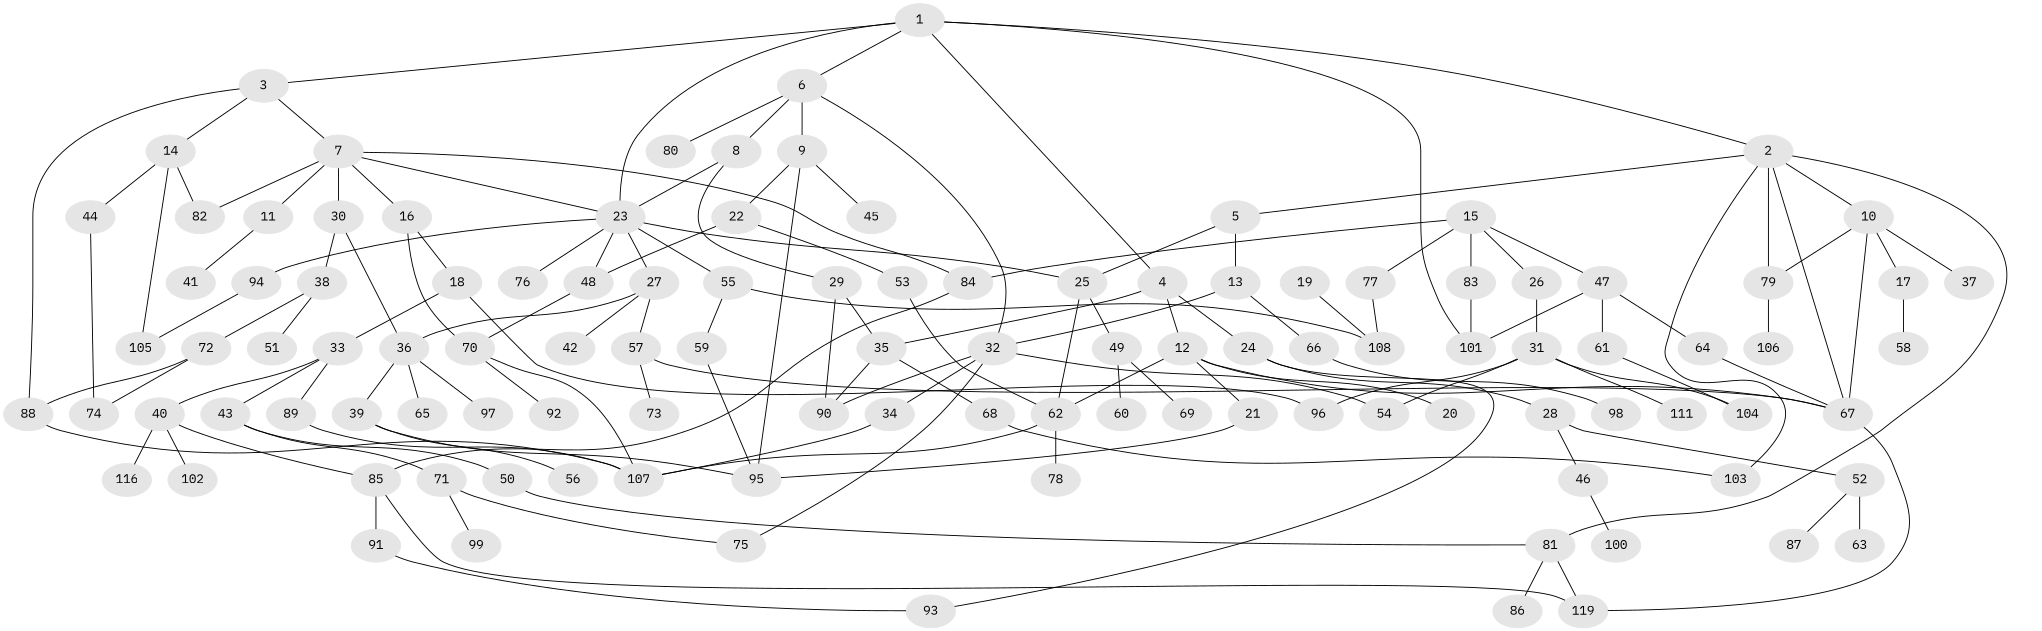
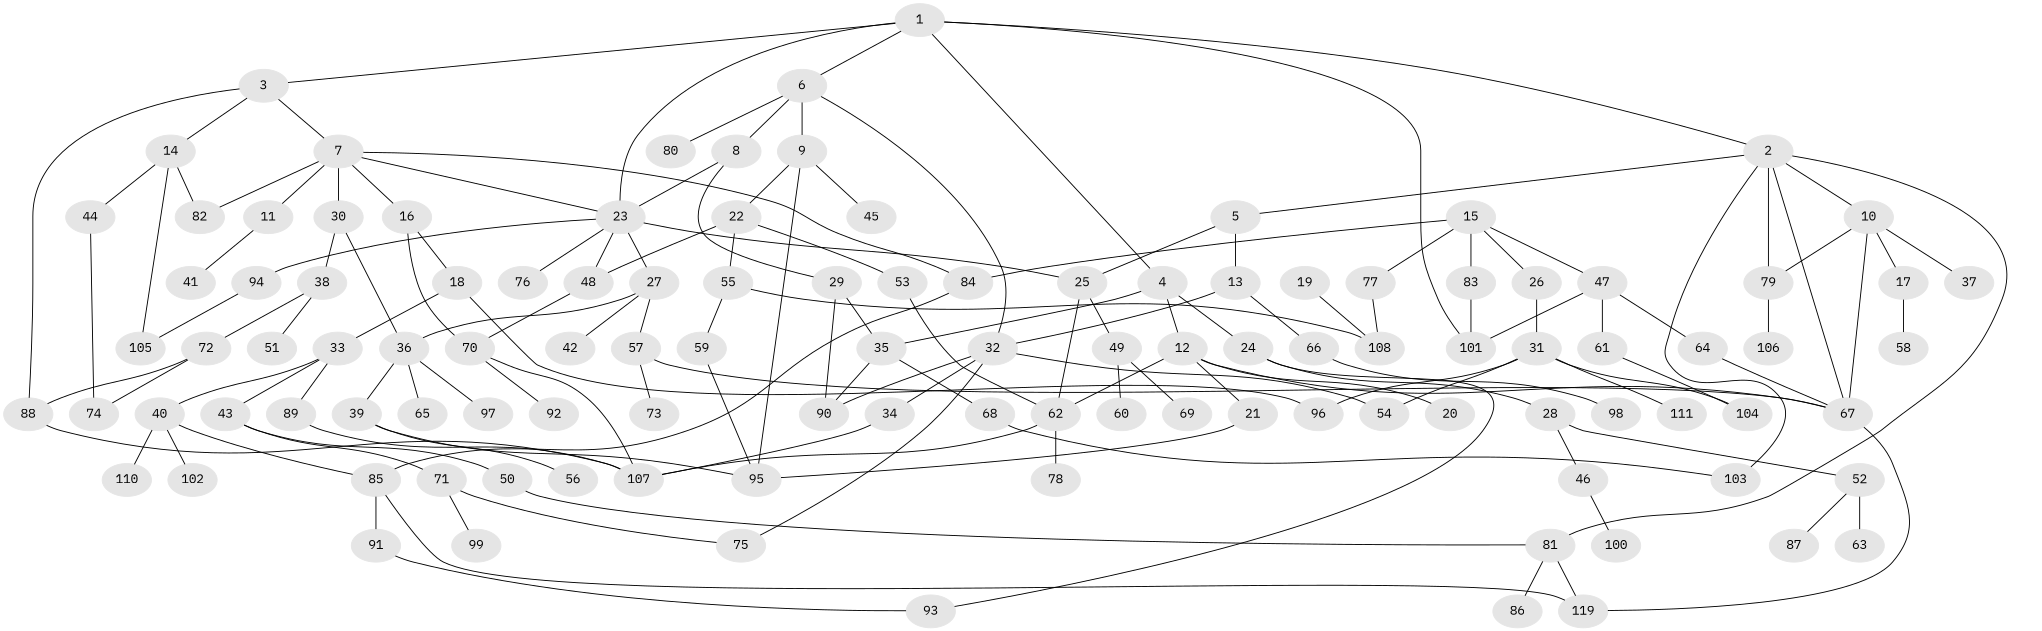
(674, 250) -> (733, 246)
(127, 480) -> (127, 480)
